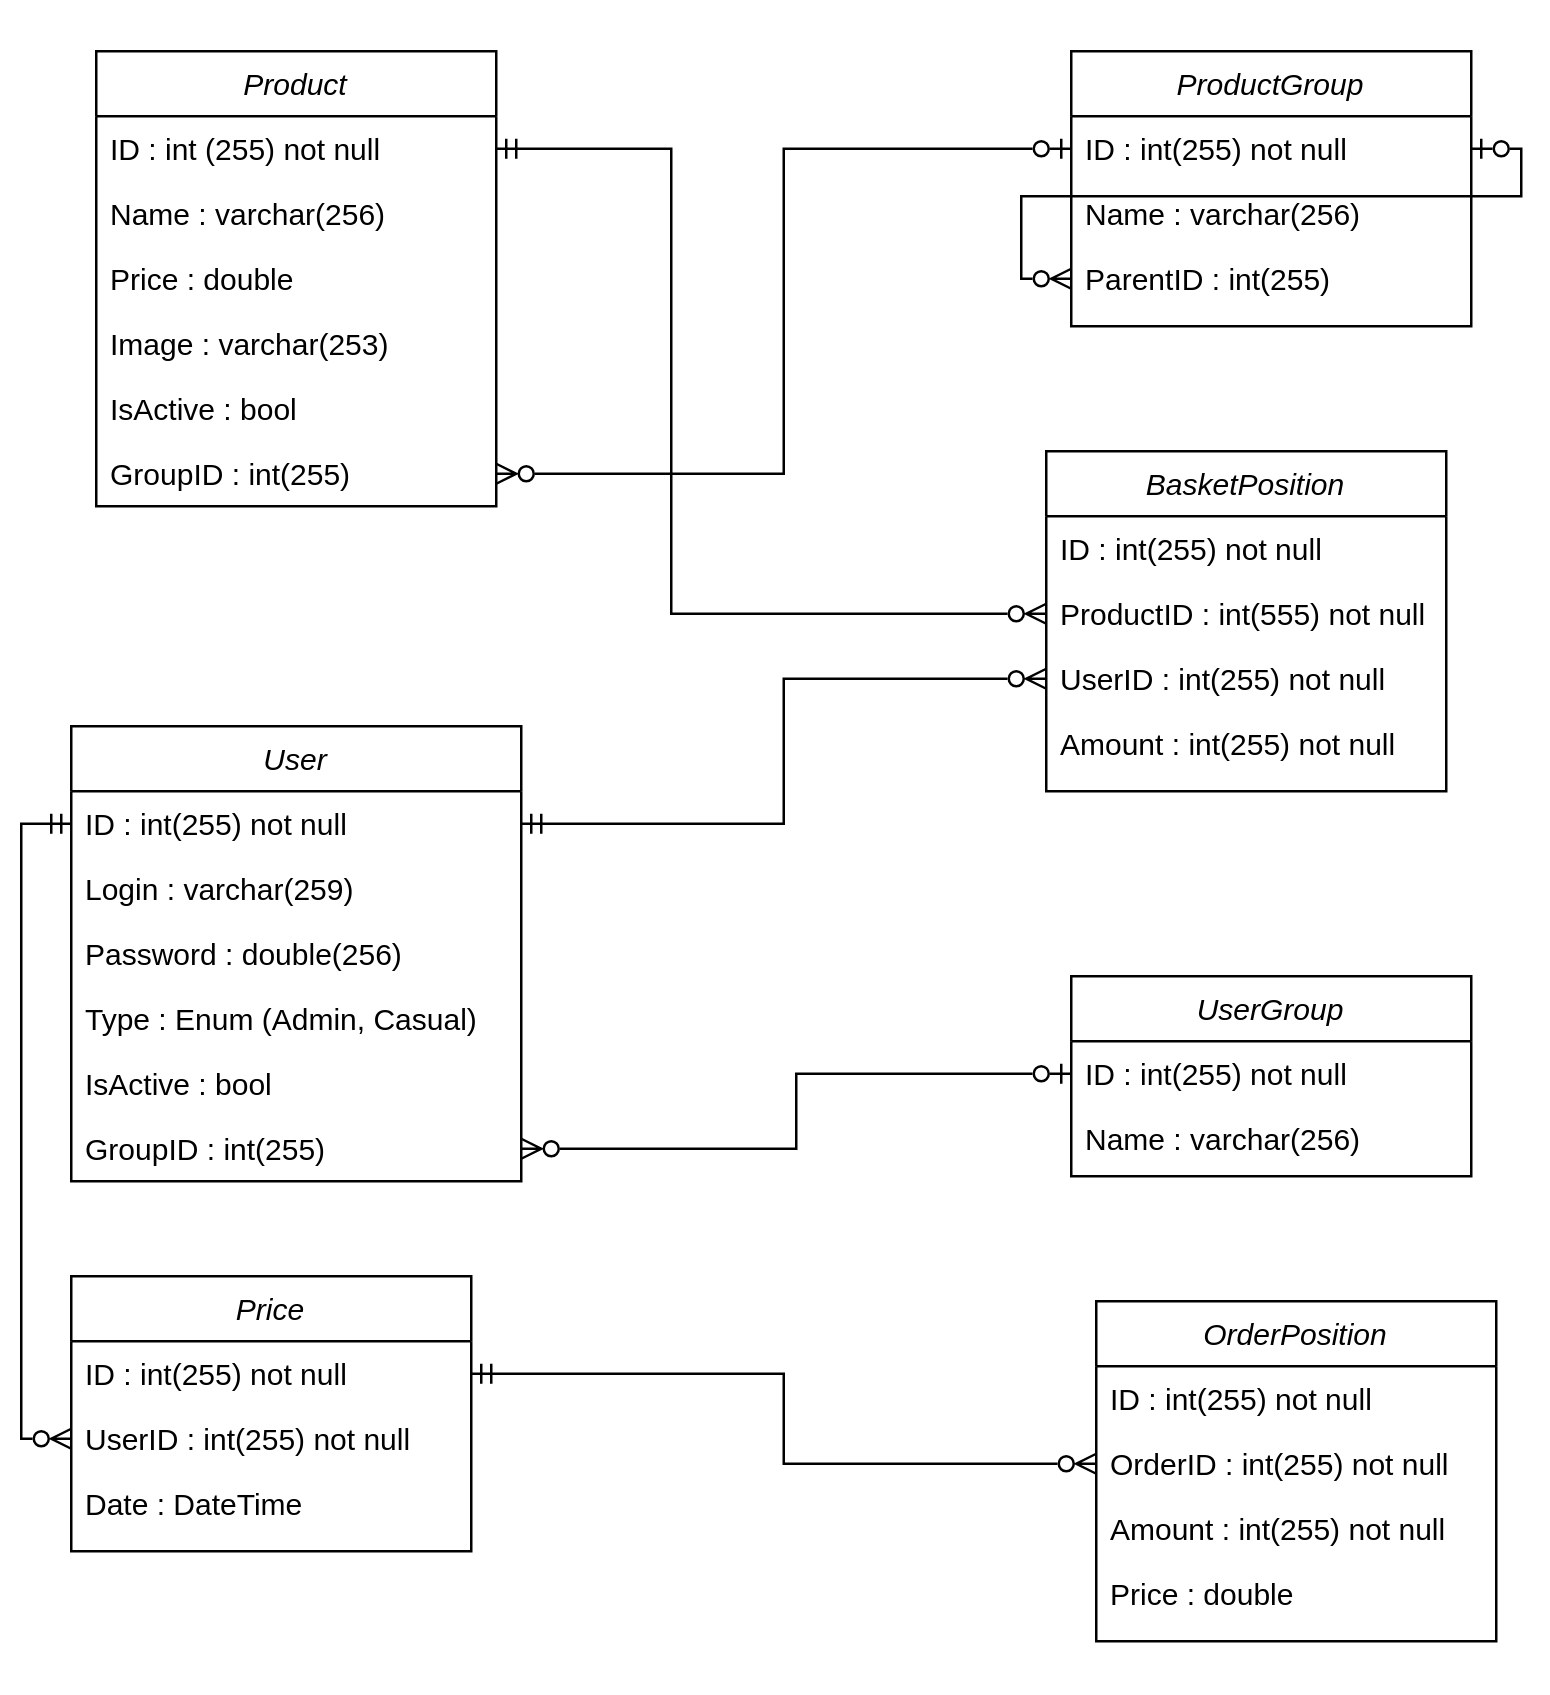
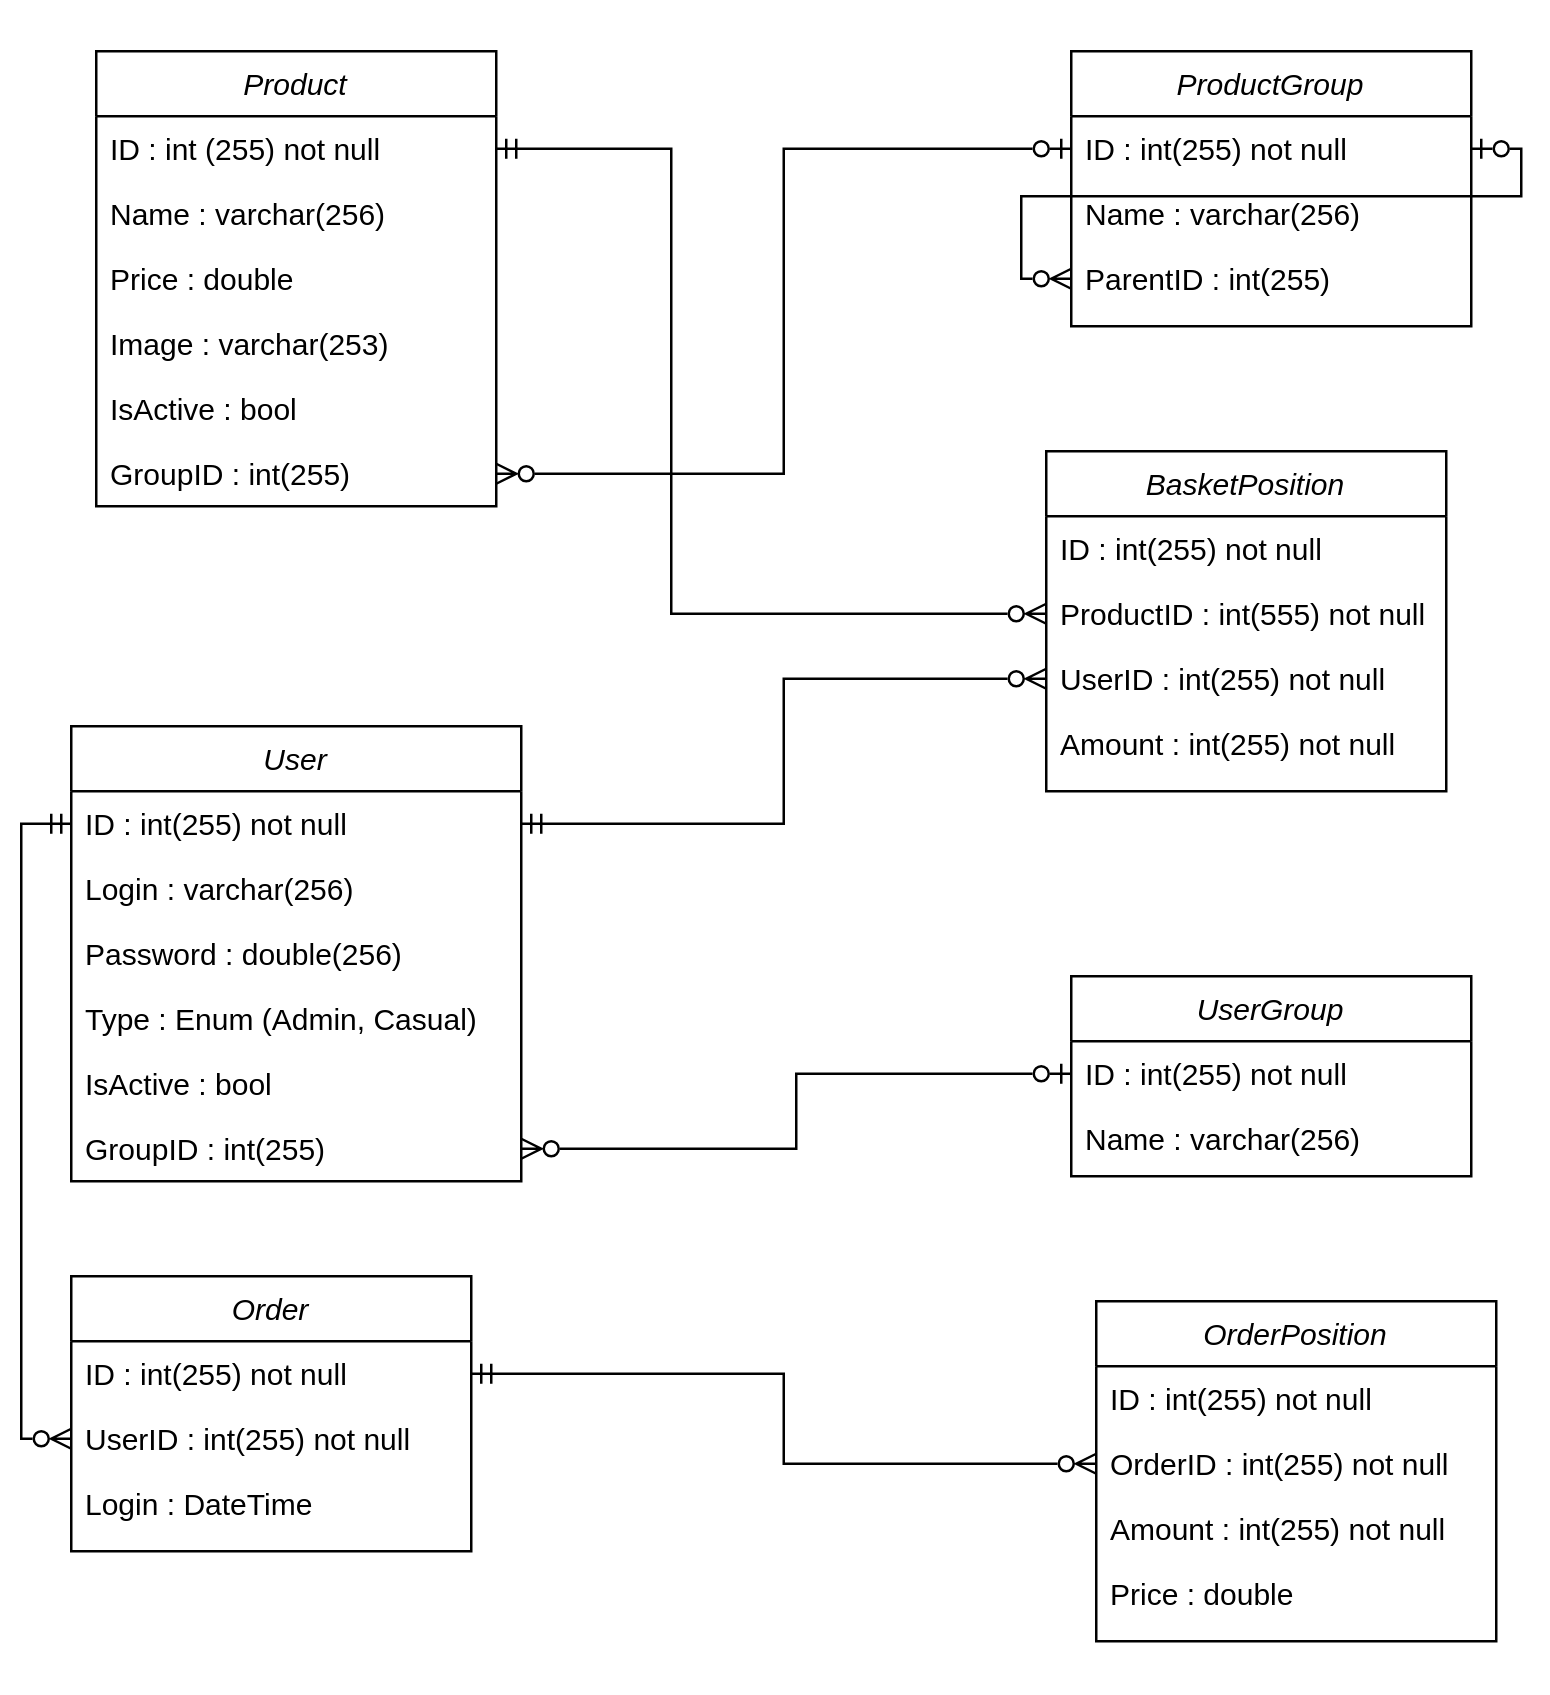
(237, 890) -> (237, 890)
(270, 1310) -> (270, 1310)
(195, 1505) -> (200, 1505)
